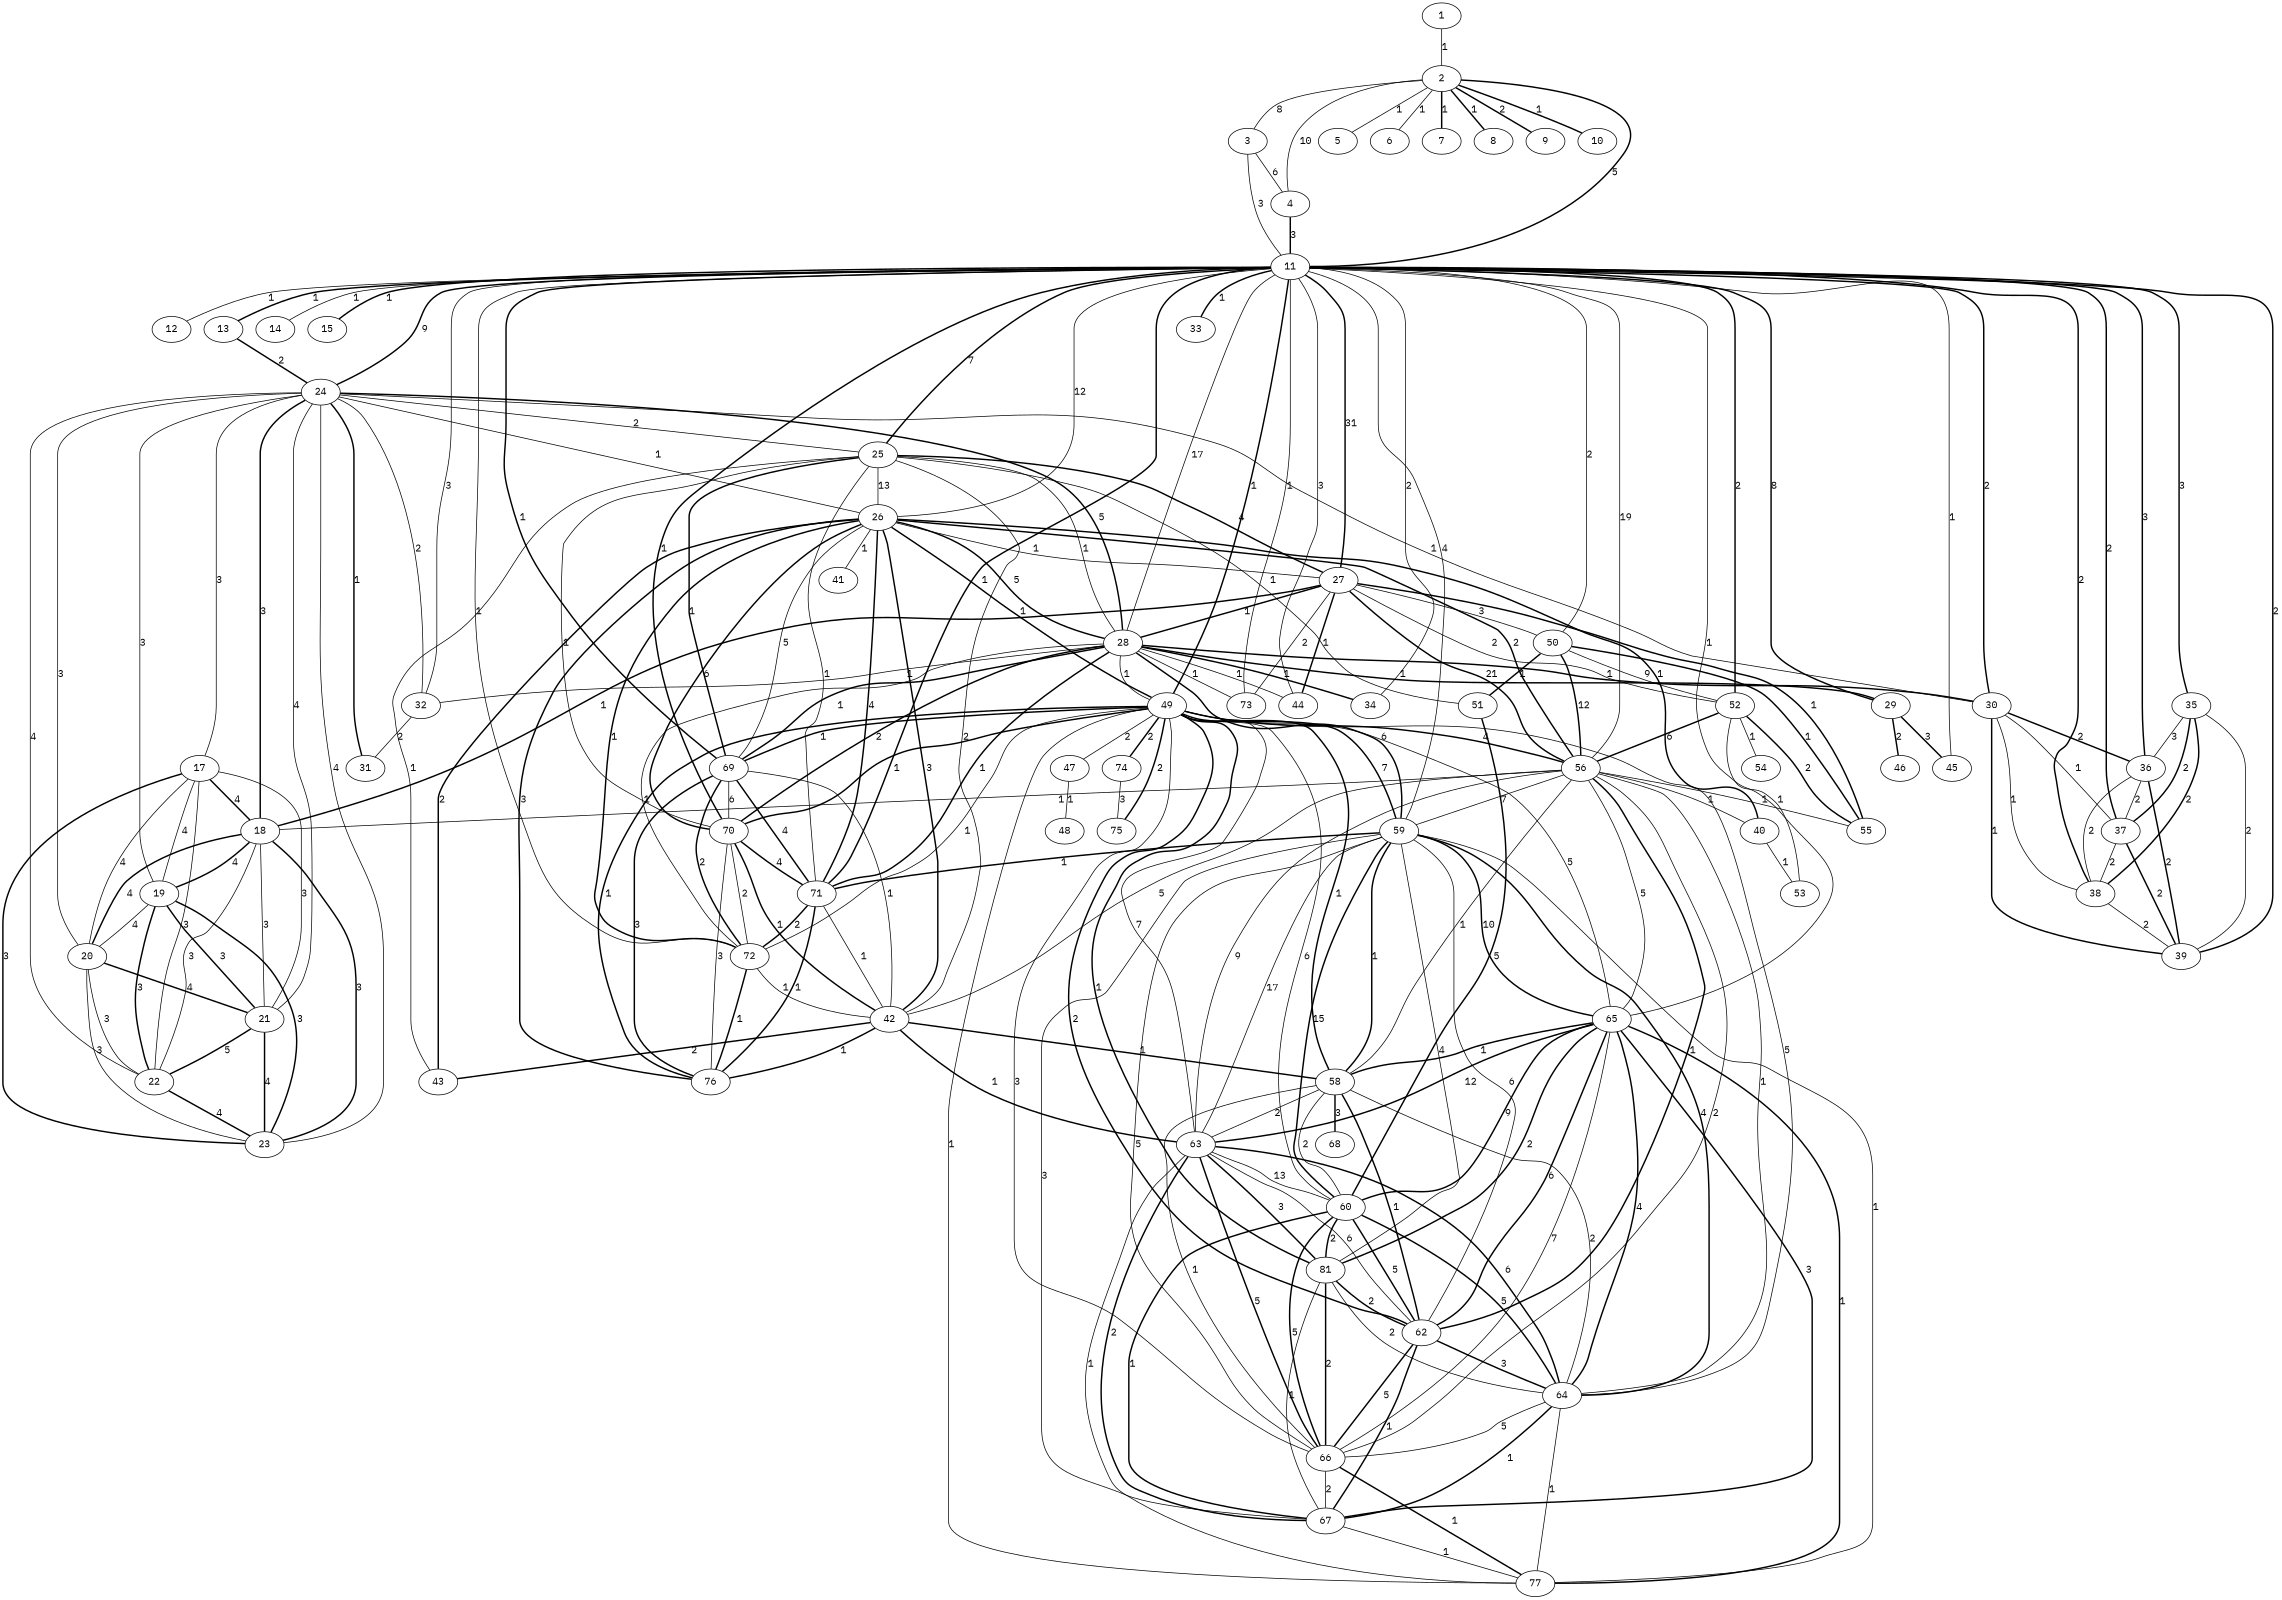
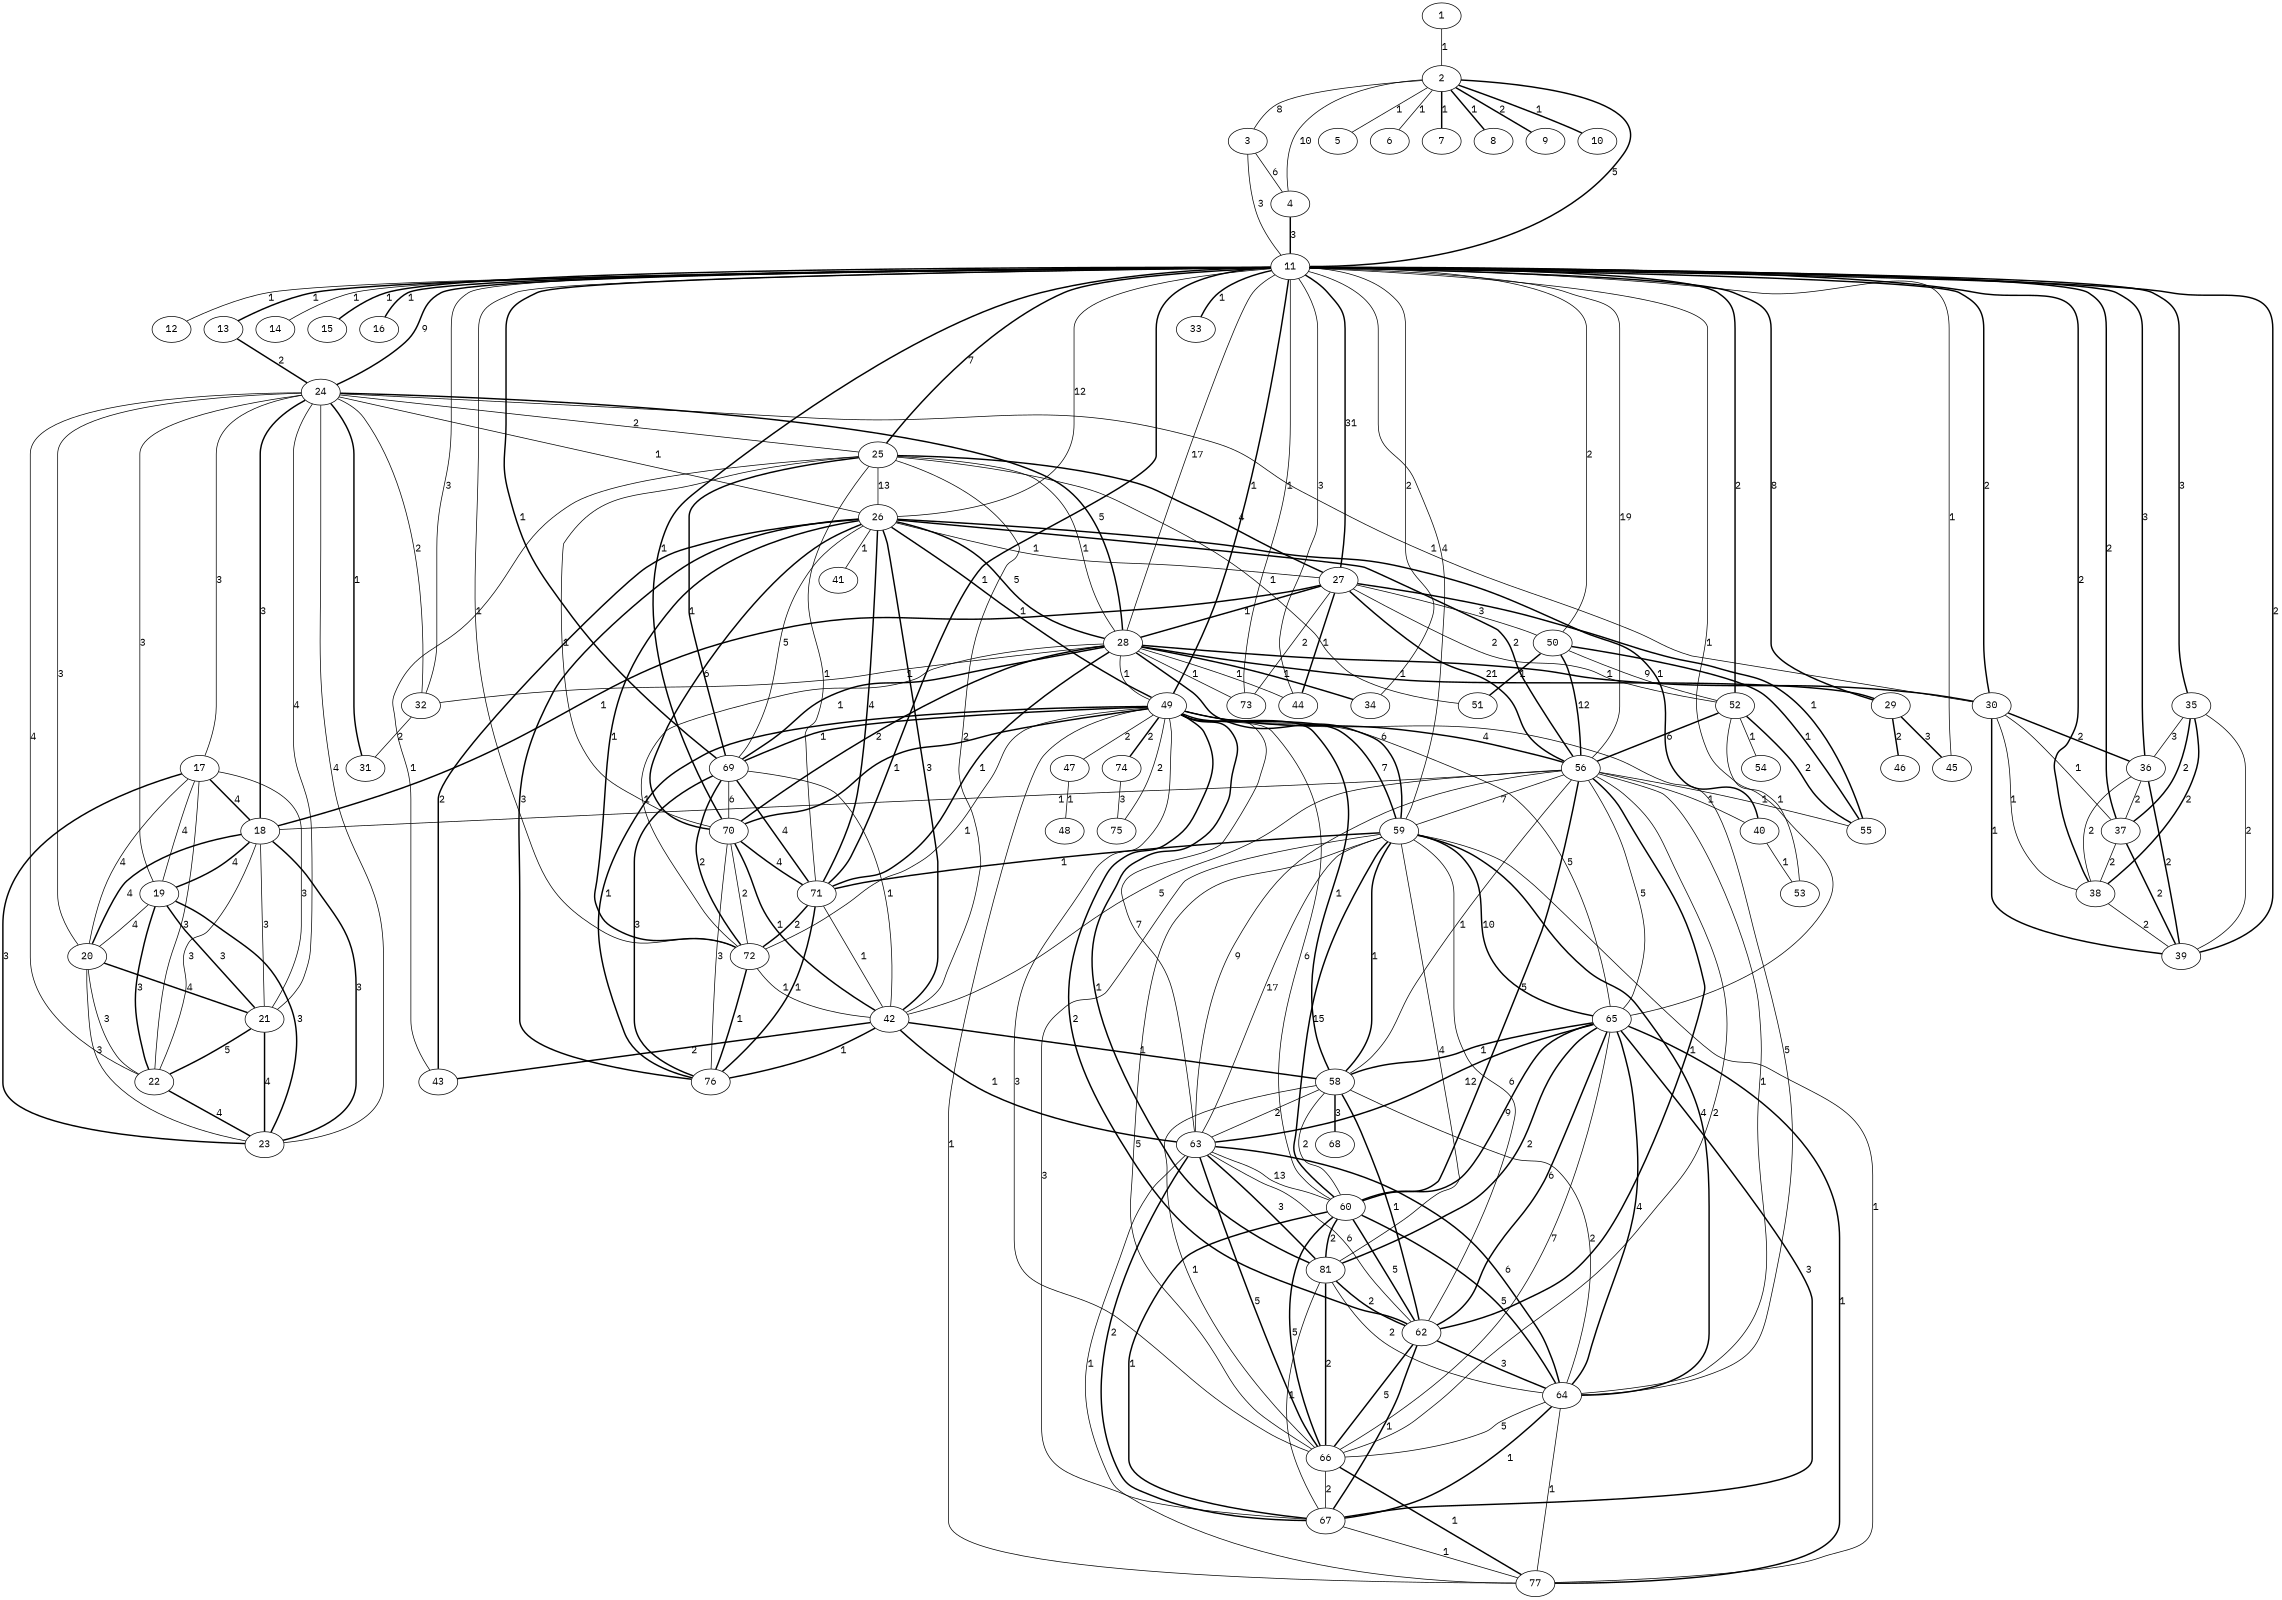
none -> (379, 329)
(1151, 772) -> (1151, 772)
(1482, 971) -> (1505, 1022)
